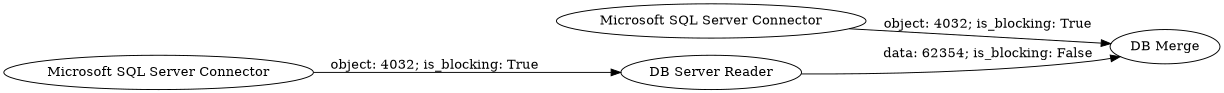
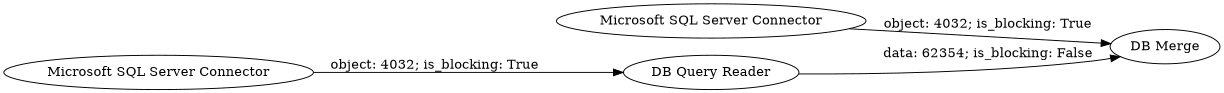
(711, 72) -> (711, 72)
